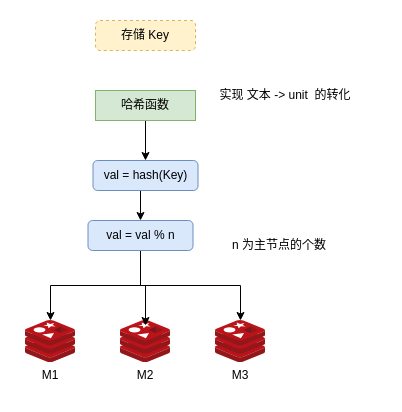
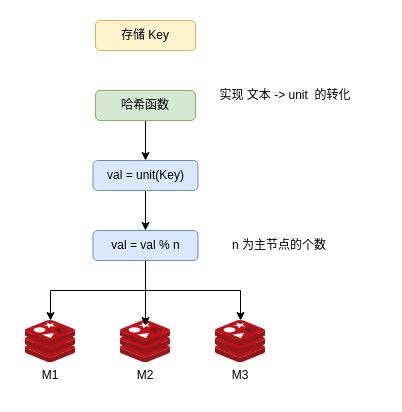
(146, 36) -> (146, 36)
(146, 106) -> (146, 106)
(146, 176) -> (146, 176)
(141, 236) -> (146, 246)
